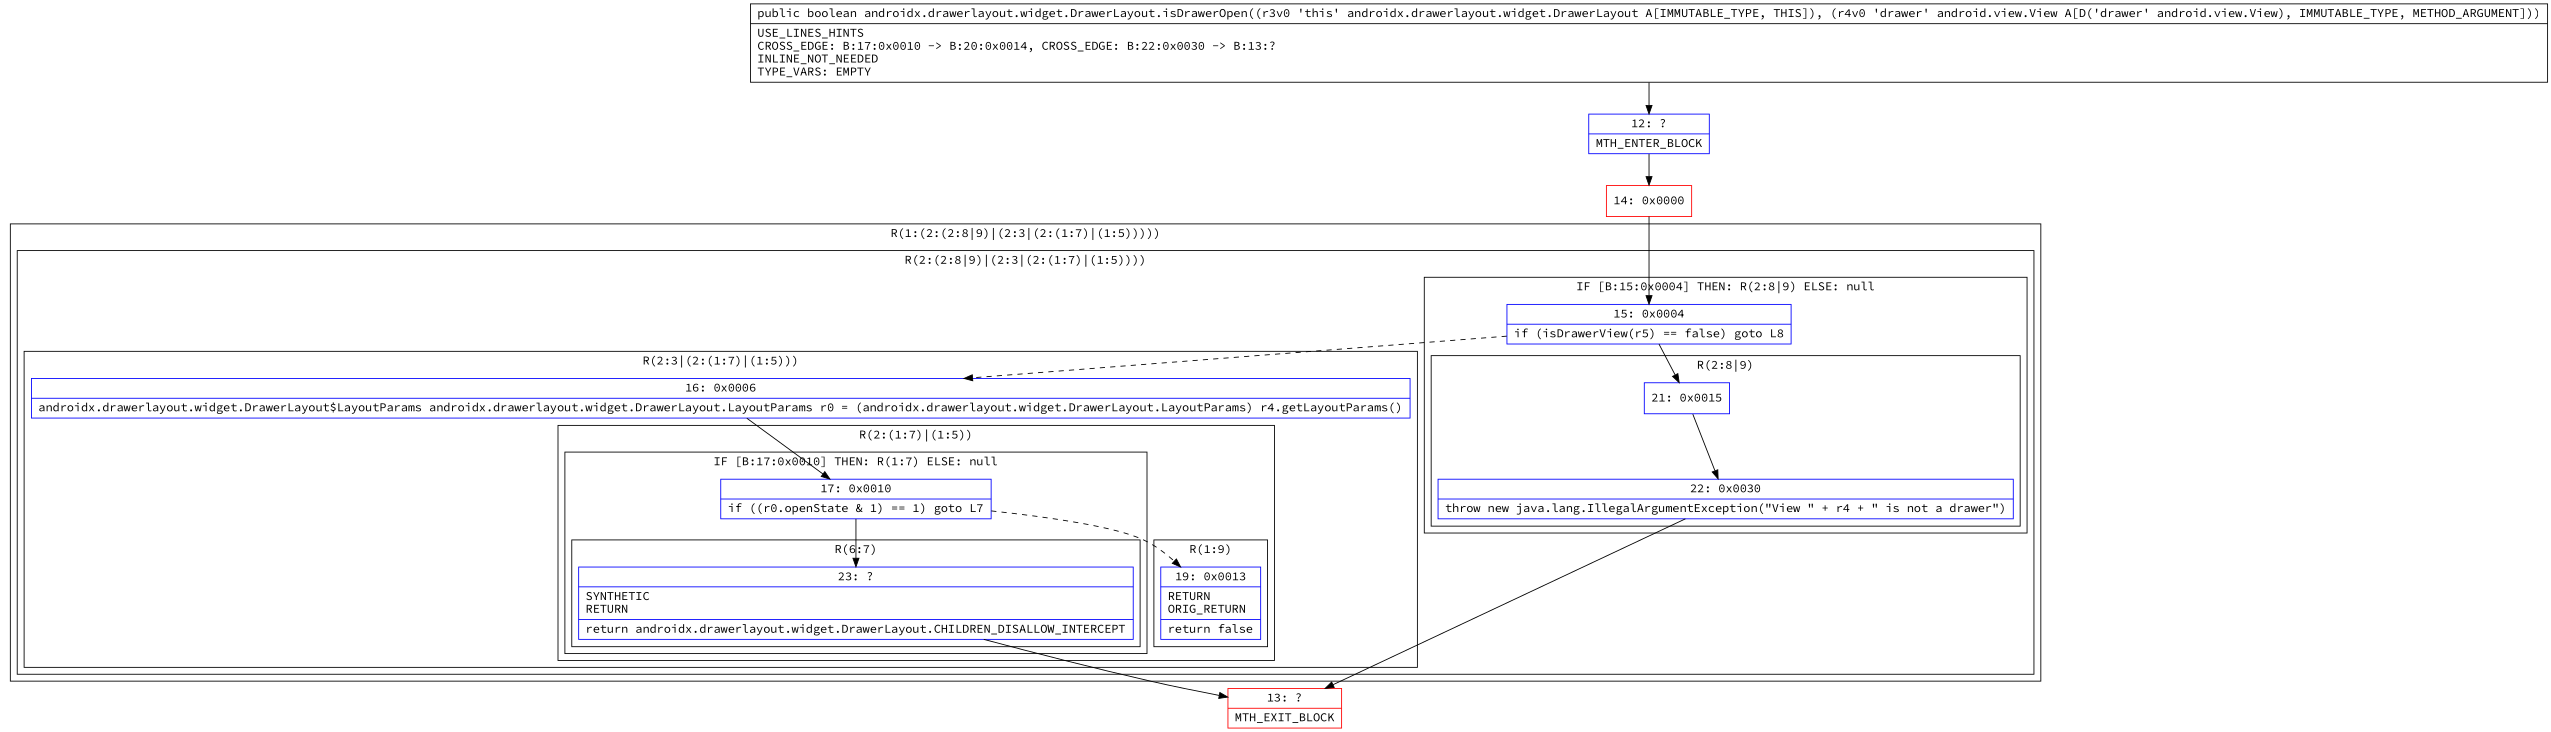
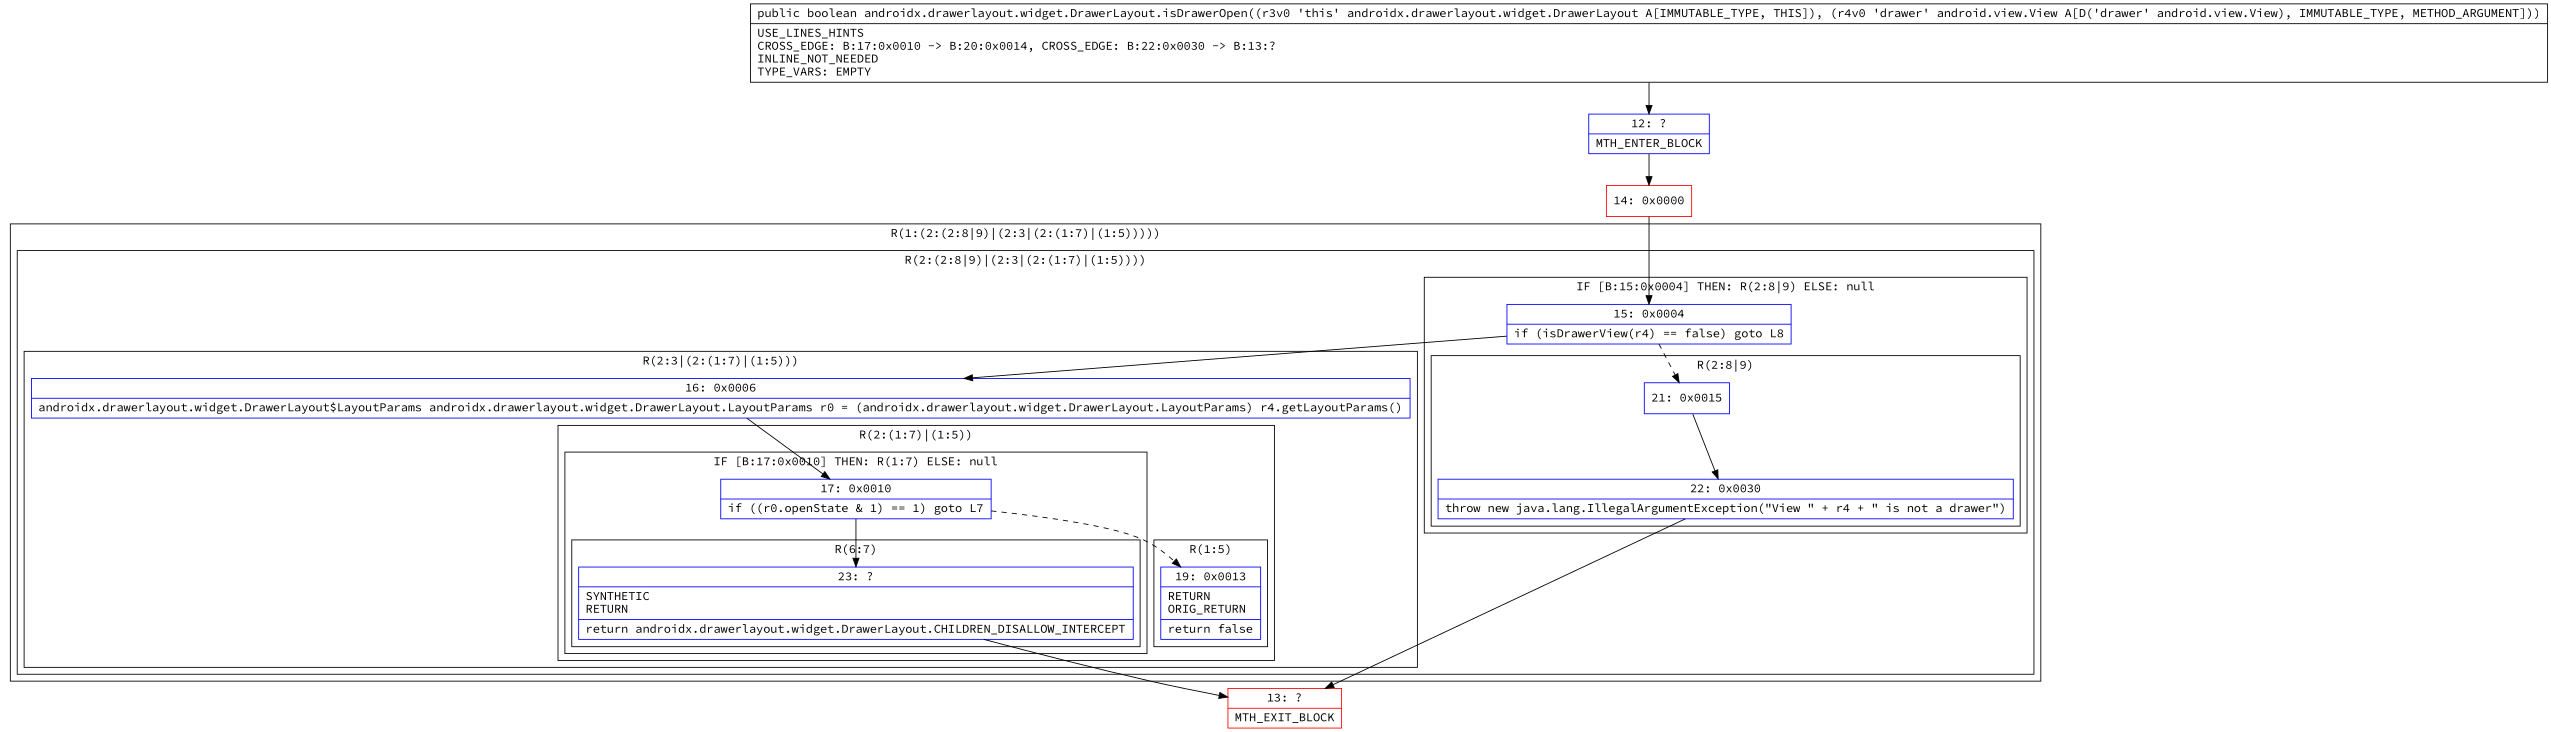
(1649, 334) -> (1649, 334)
(1240, 357) -> (1240, 357)
(1668, 361) -> (1668, 361)
(1211, 550) -> (1211, 550)
